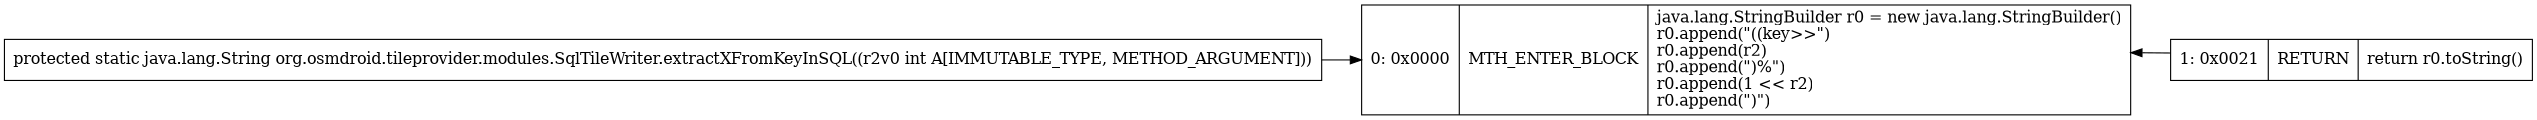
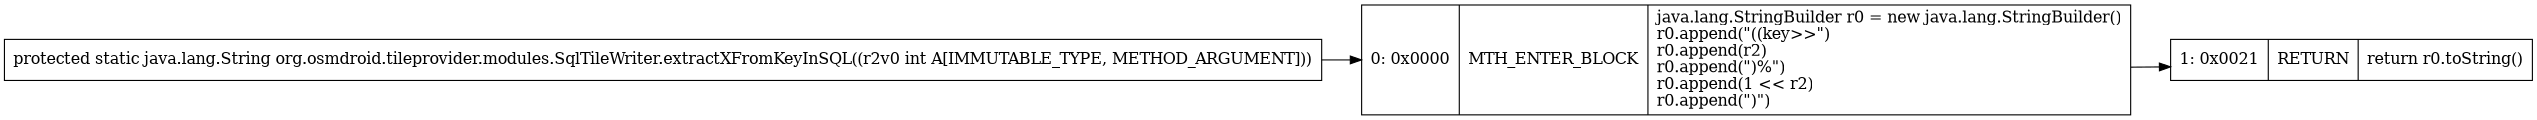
(2156, 53) -> (2145, 67)
